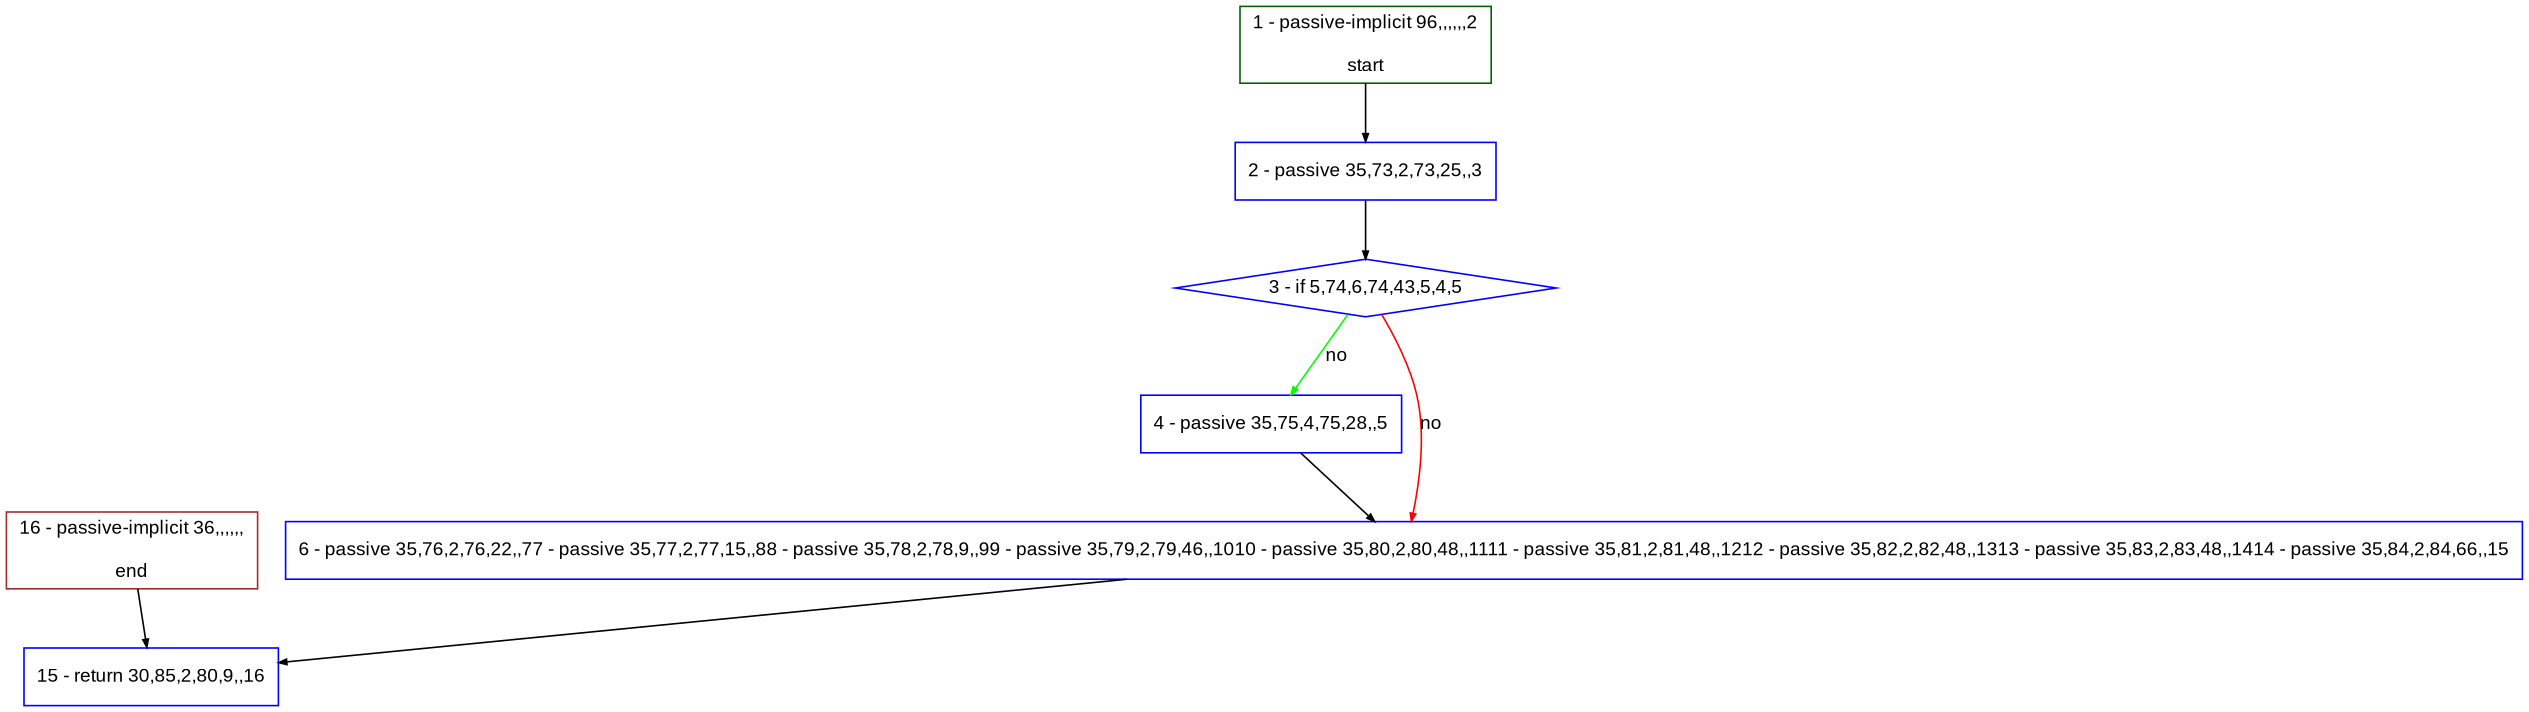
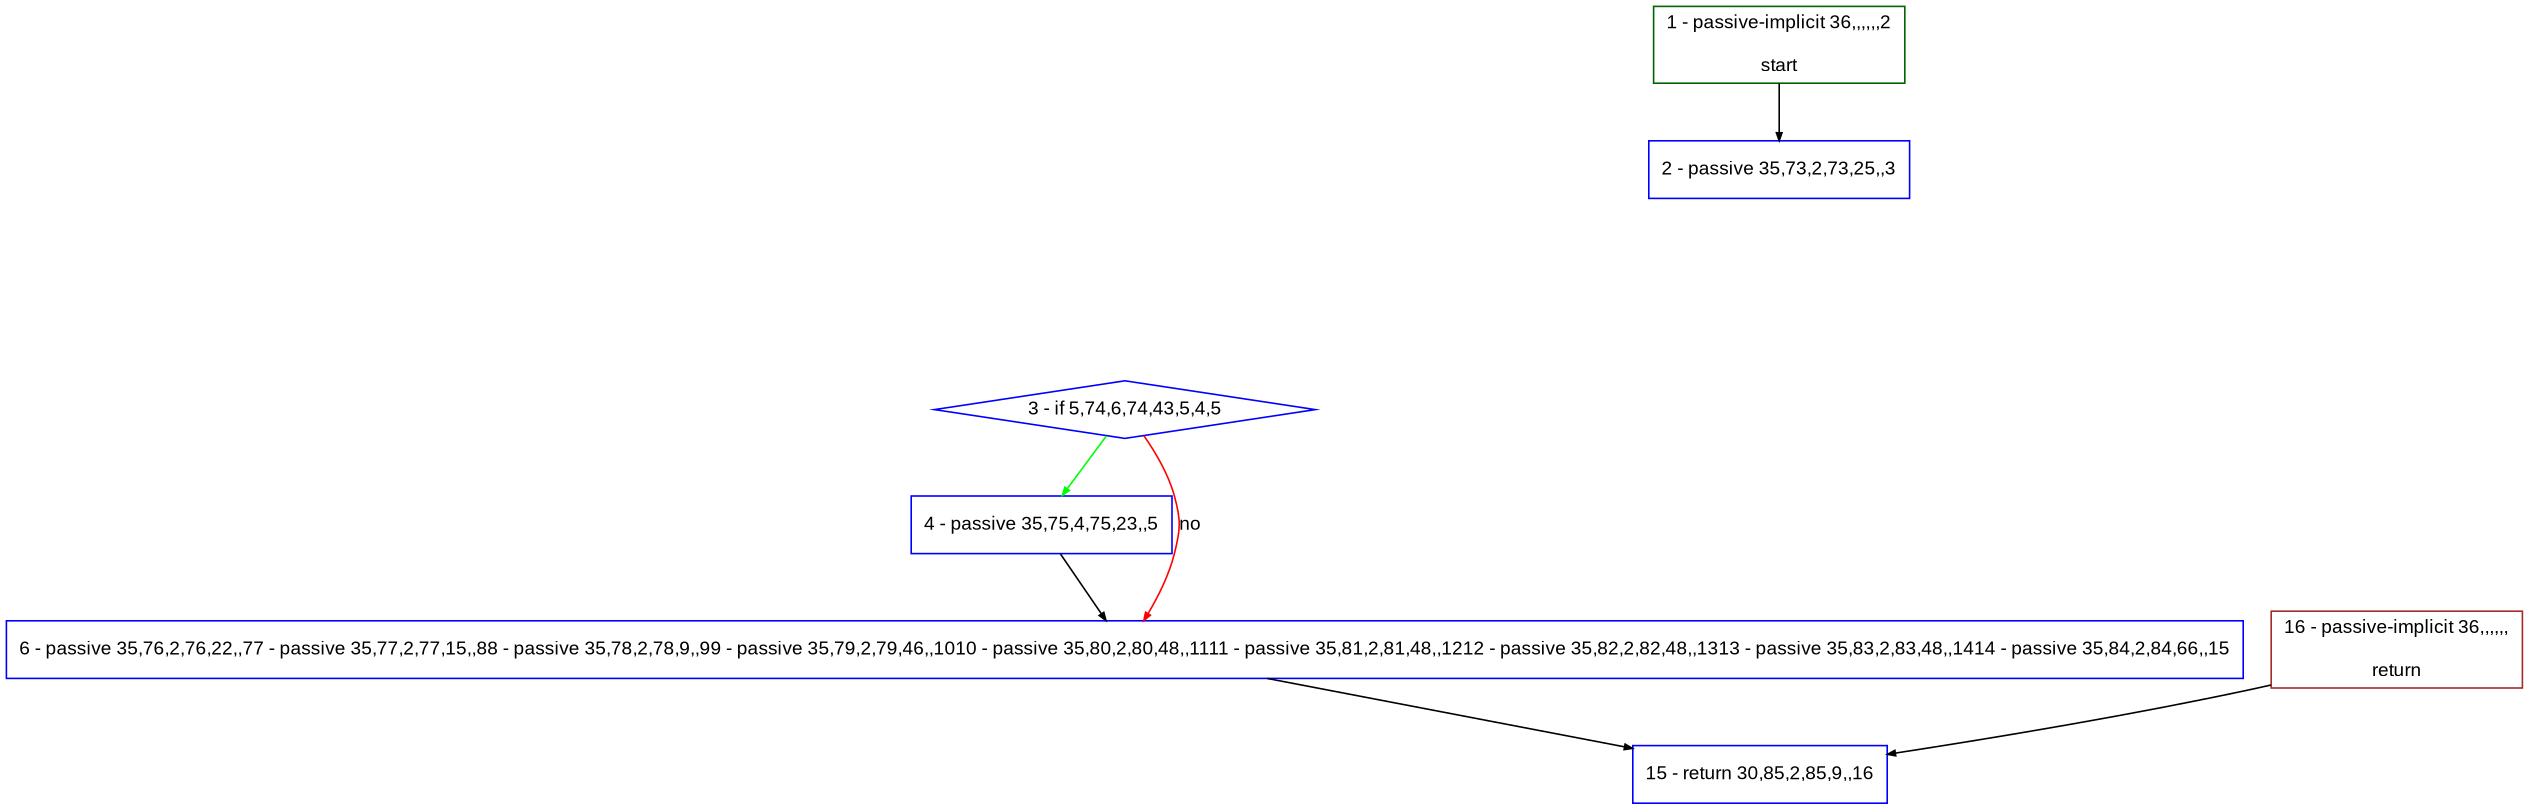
(1366, 45) -> (1779, 45)
(1366, 226) -> none
(1271, 424) -> (1042, 525)
(132, 550) -> (2397, 650)
(151, 677) -> (1760, 774)
